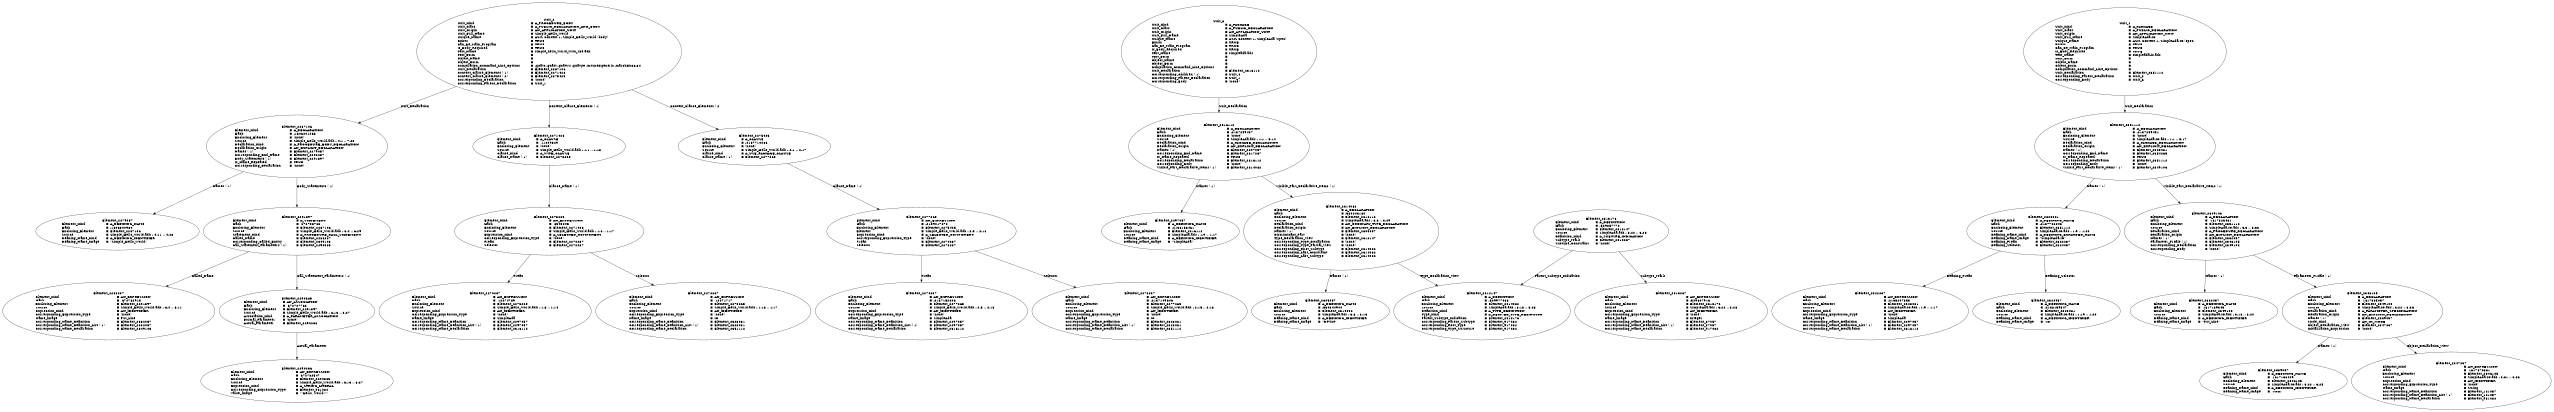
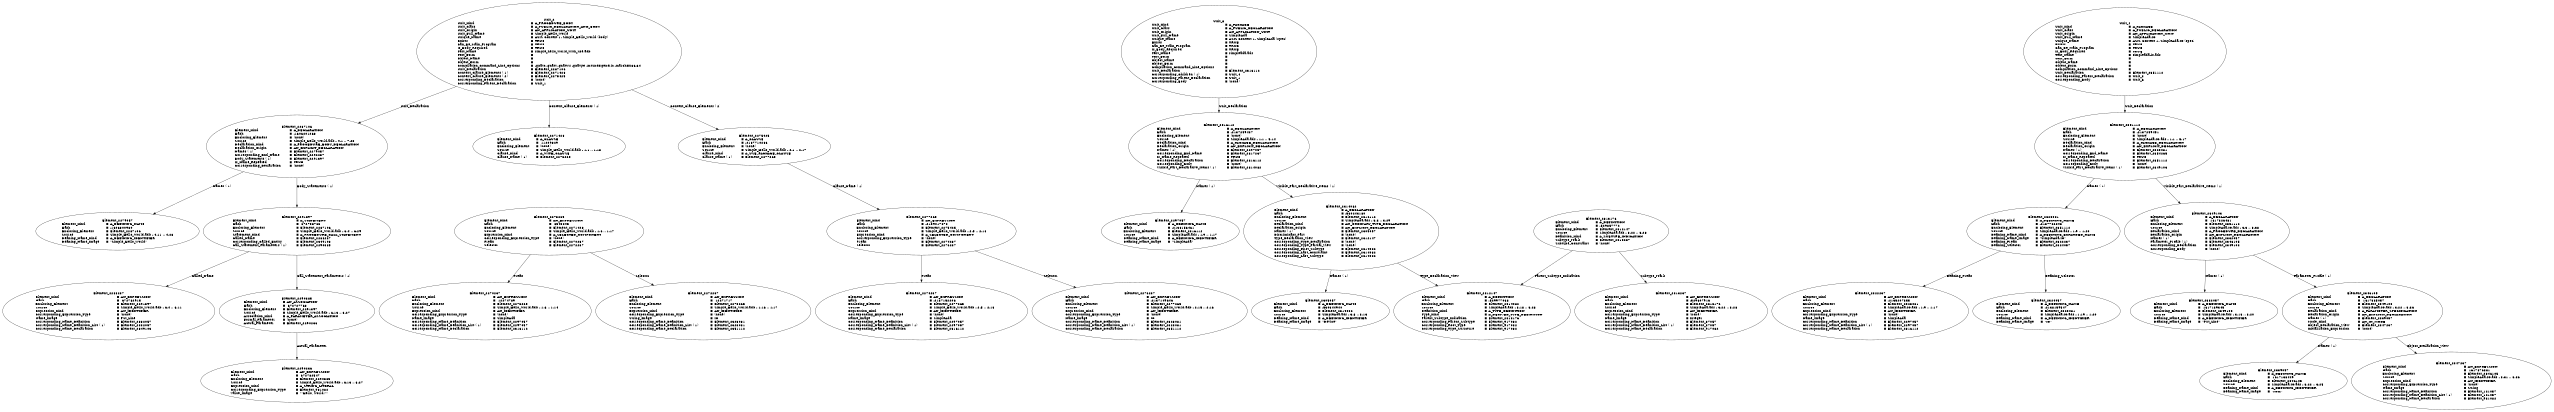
(549, 185) -> none
(865, 231) -> (864, 231)
(642, 318) -> (642, 318)
